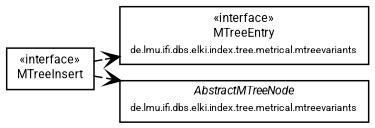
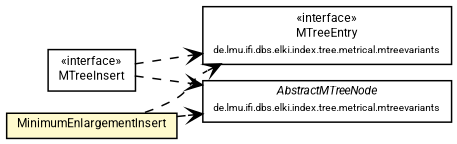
none -> (91, 125)
